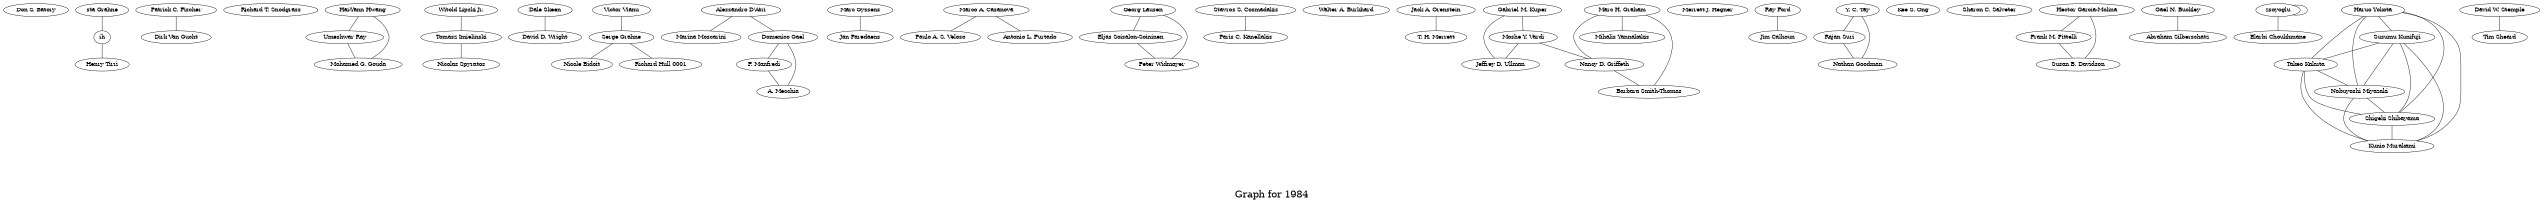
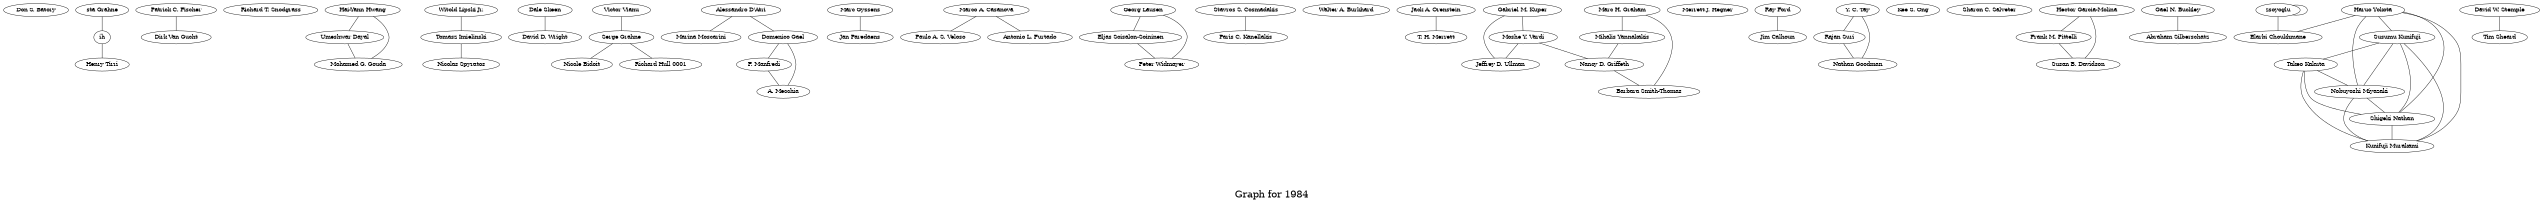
(1574, 34) -> (1613, 51)
(2337, 36) -> (2326, 23)
(345, 37) -> (345, 37)
(2392, 119) -> (2392, 119)
(2392, 146) -> (2392, 146)
